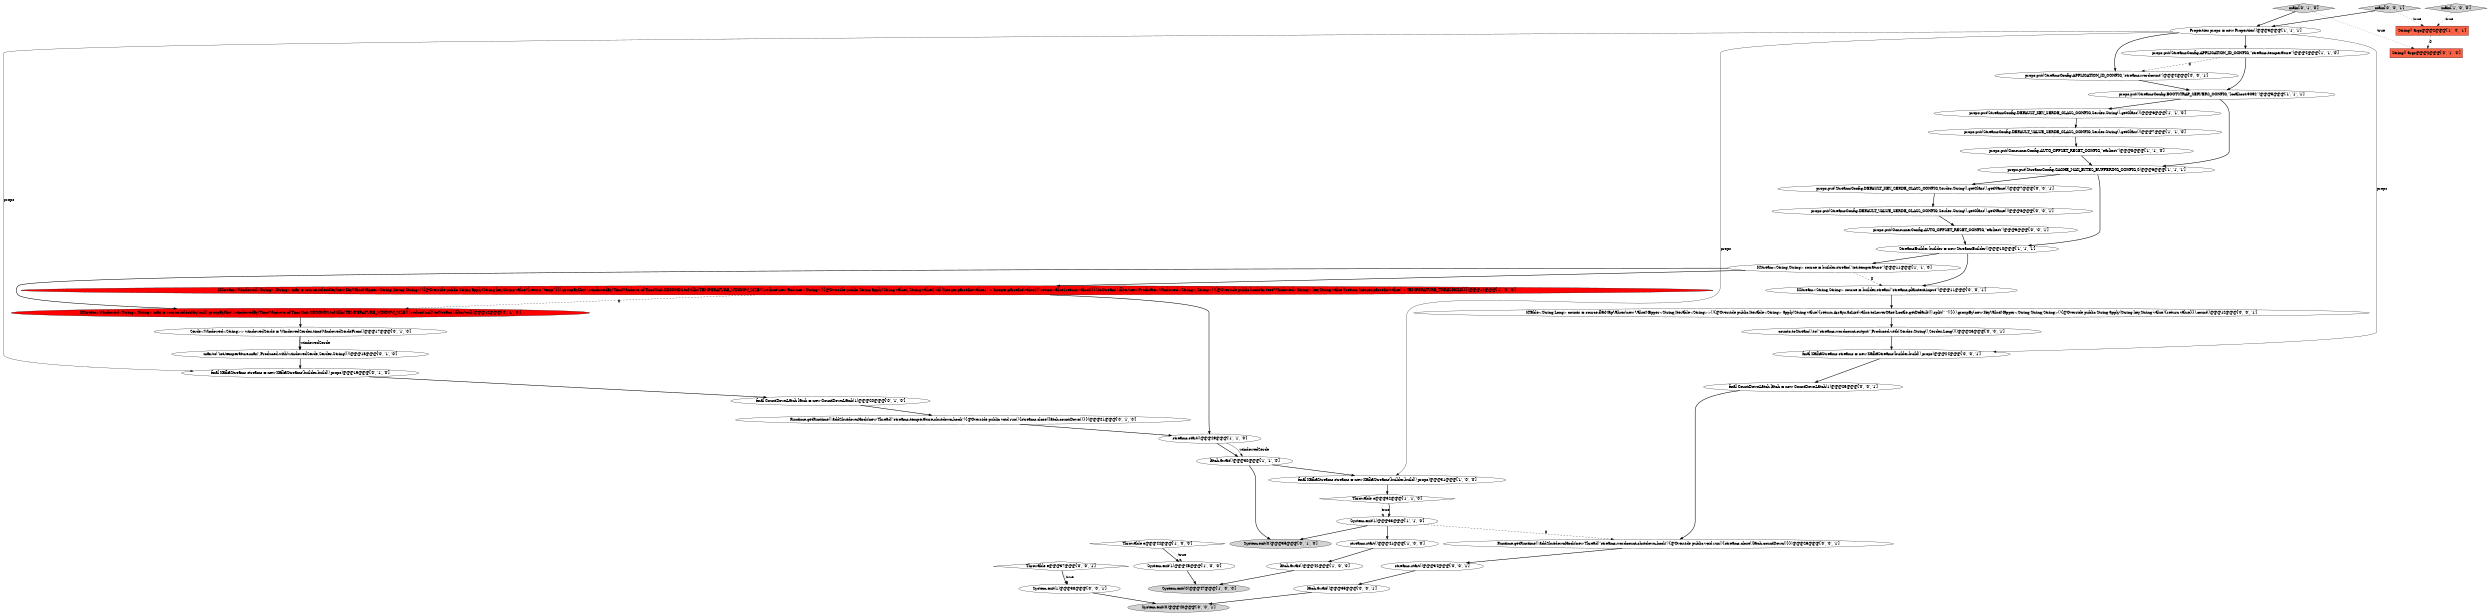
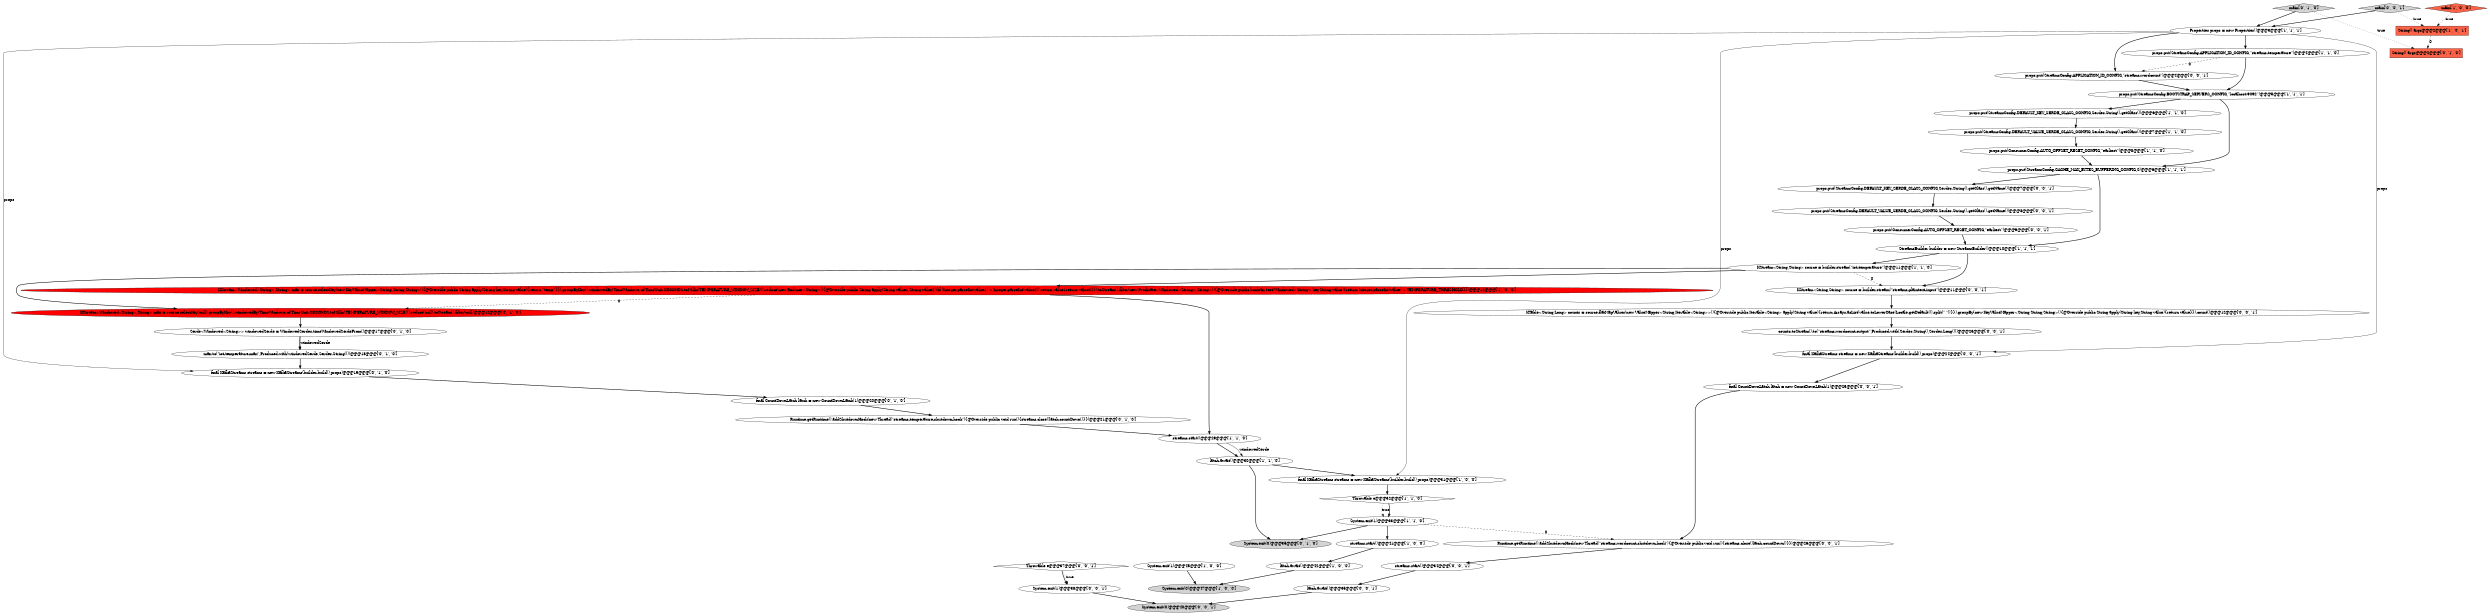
(2456, 8) -> (2456, 8)
(1157, 544) -> none
